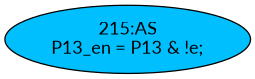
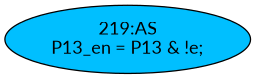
(128, 39) -> (128, 39)
